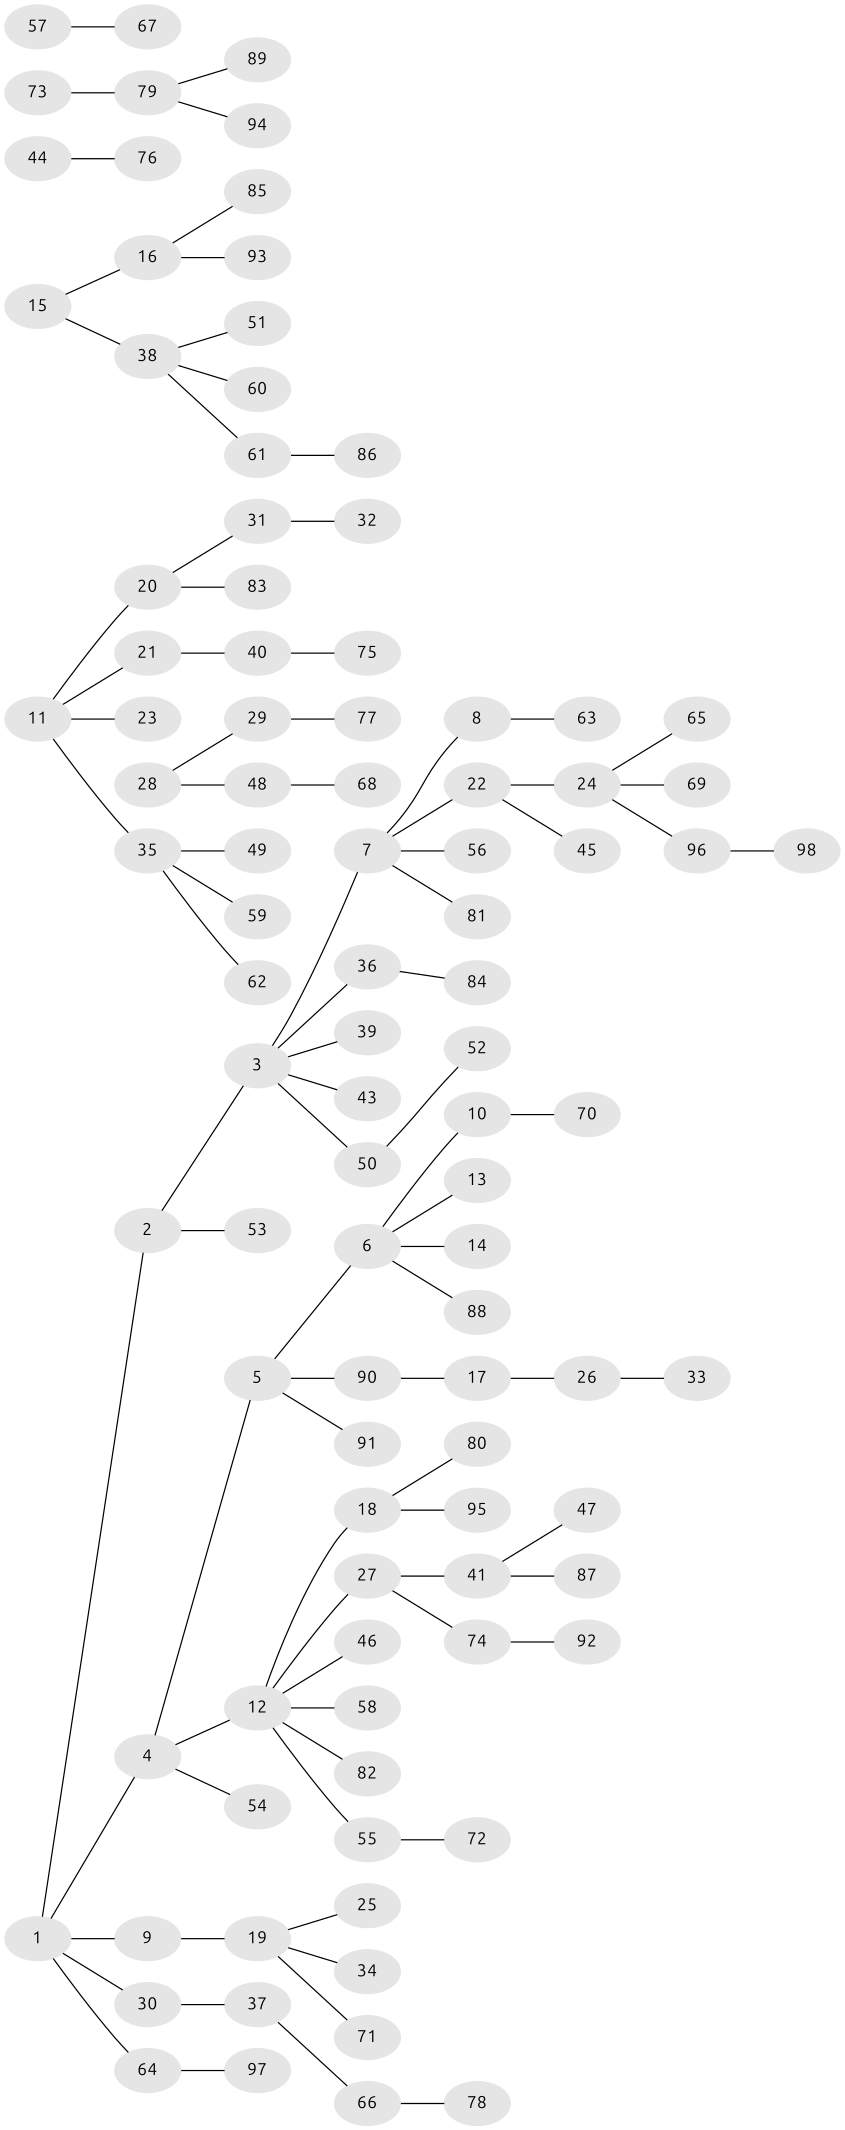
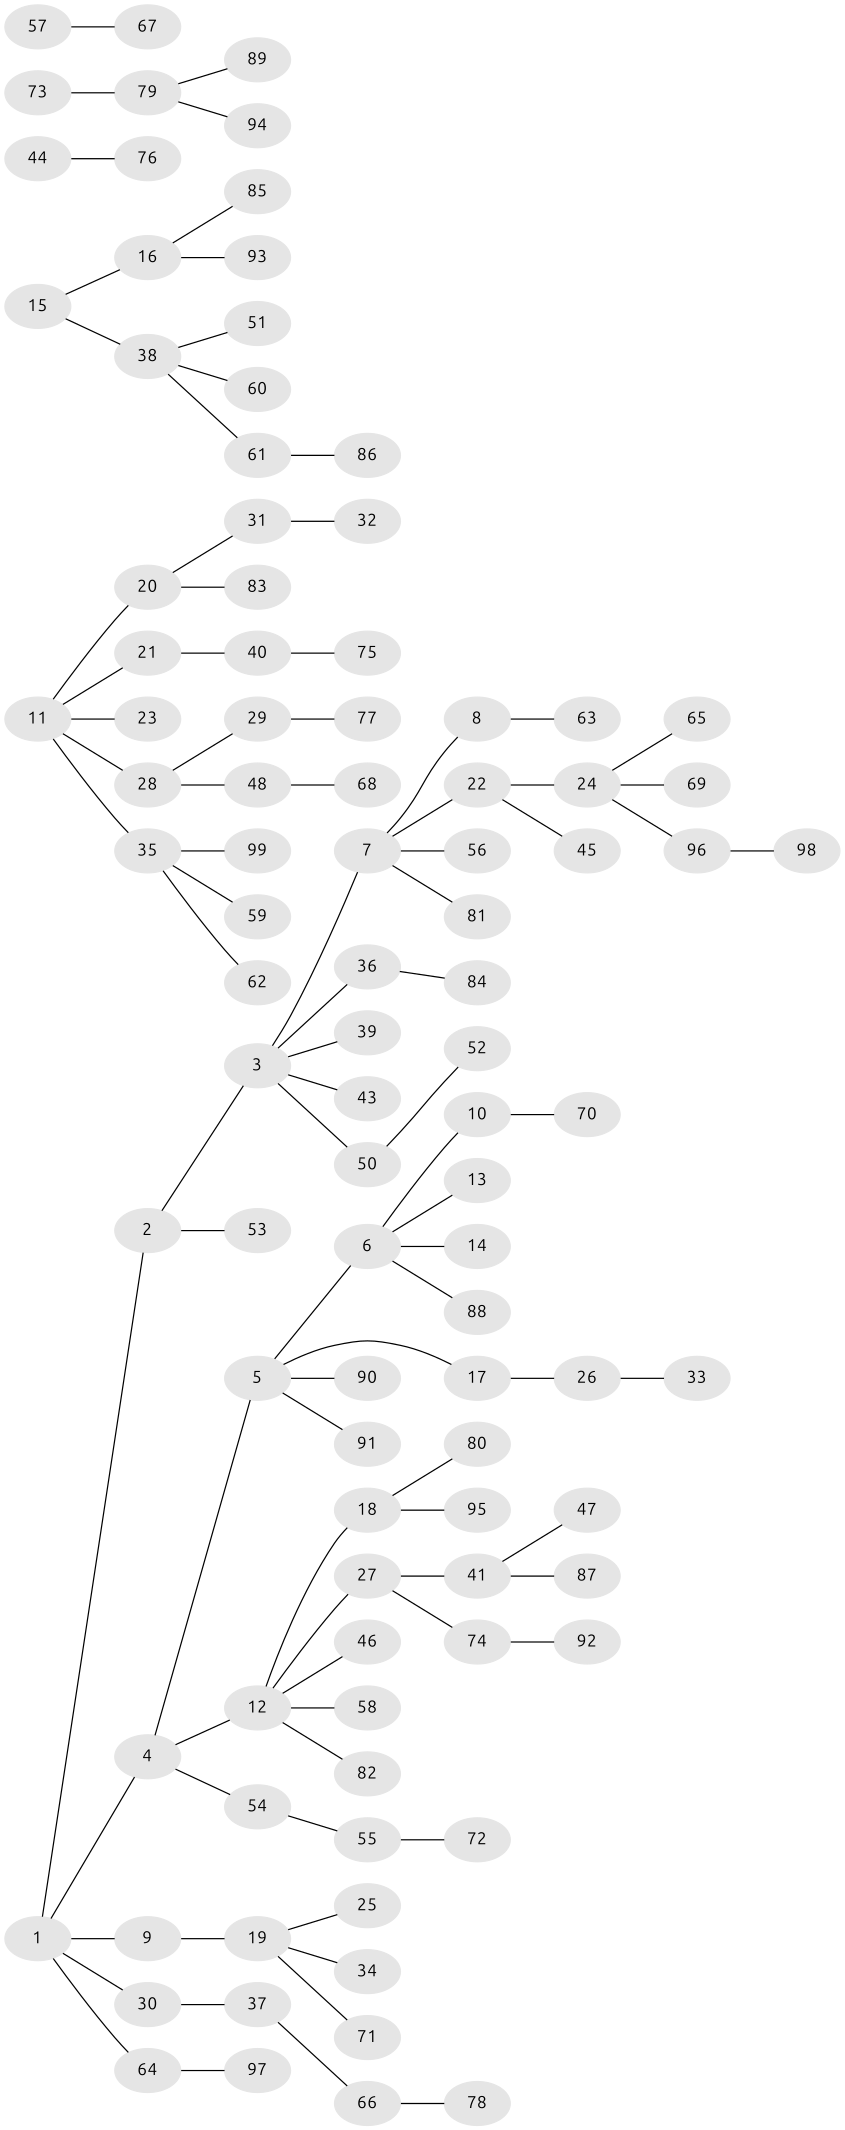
none -> (93, 752)
(258, 851) -> (258, 851)
(423, 1378) -> (367, 1341)
(309, 1776) -> (313, 1823)
